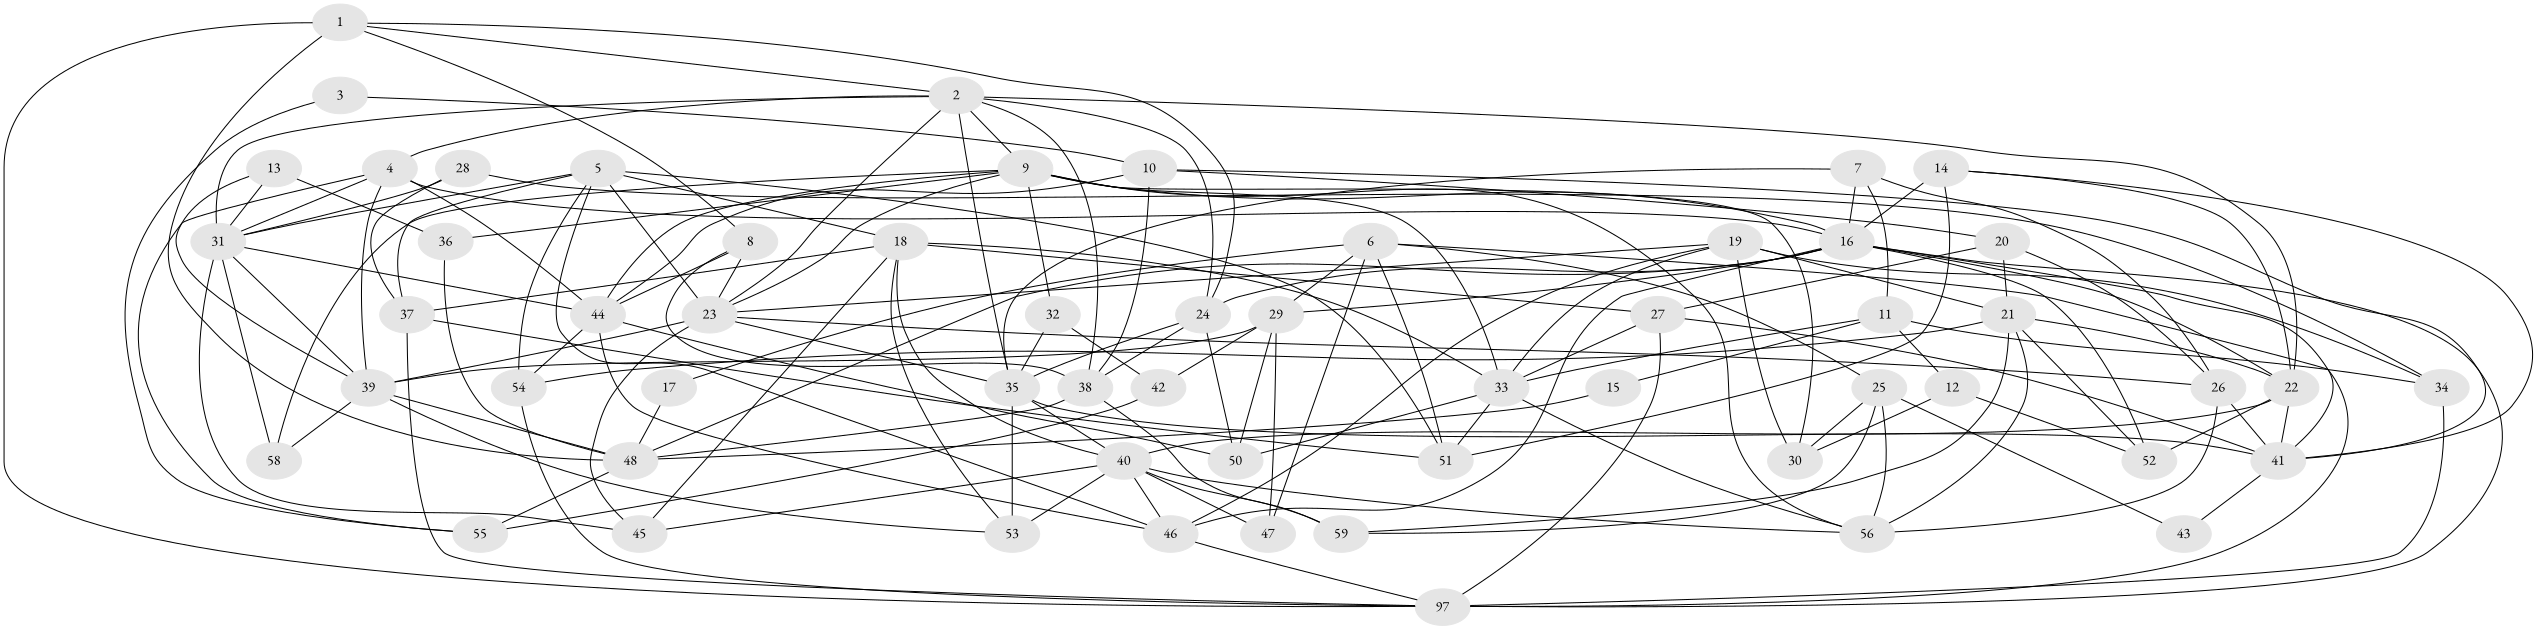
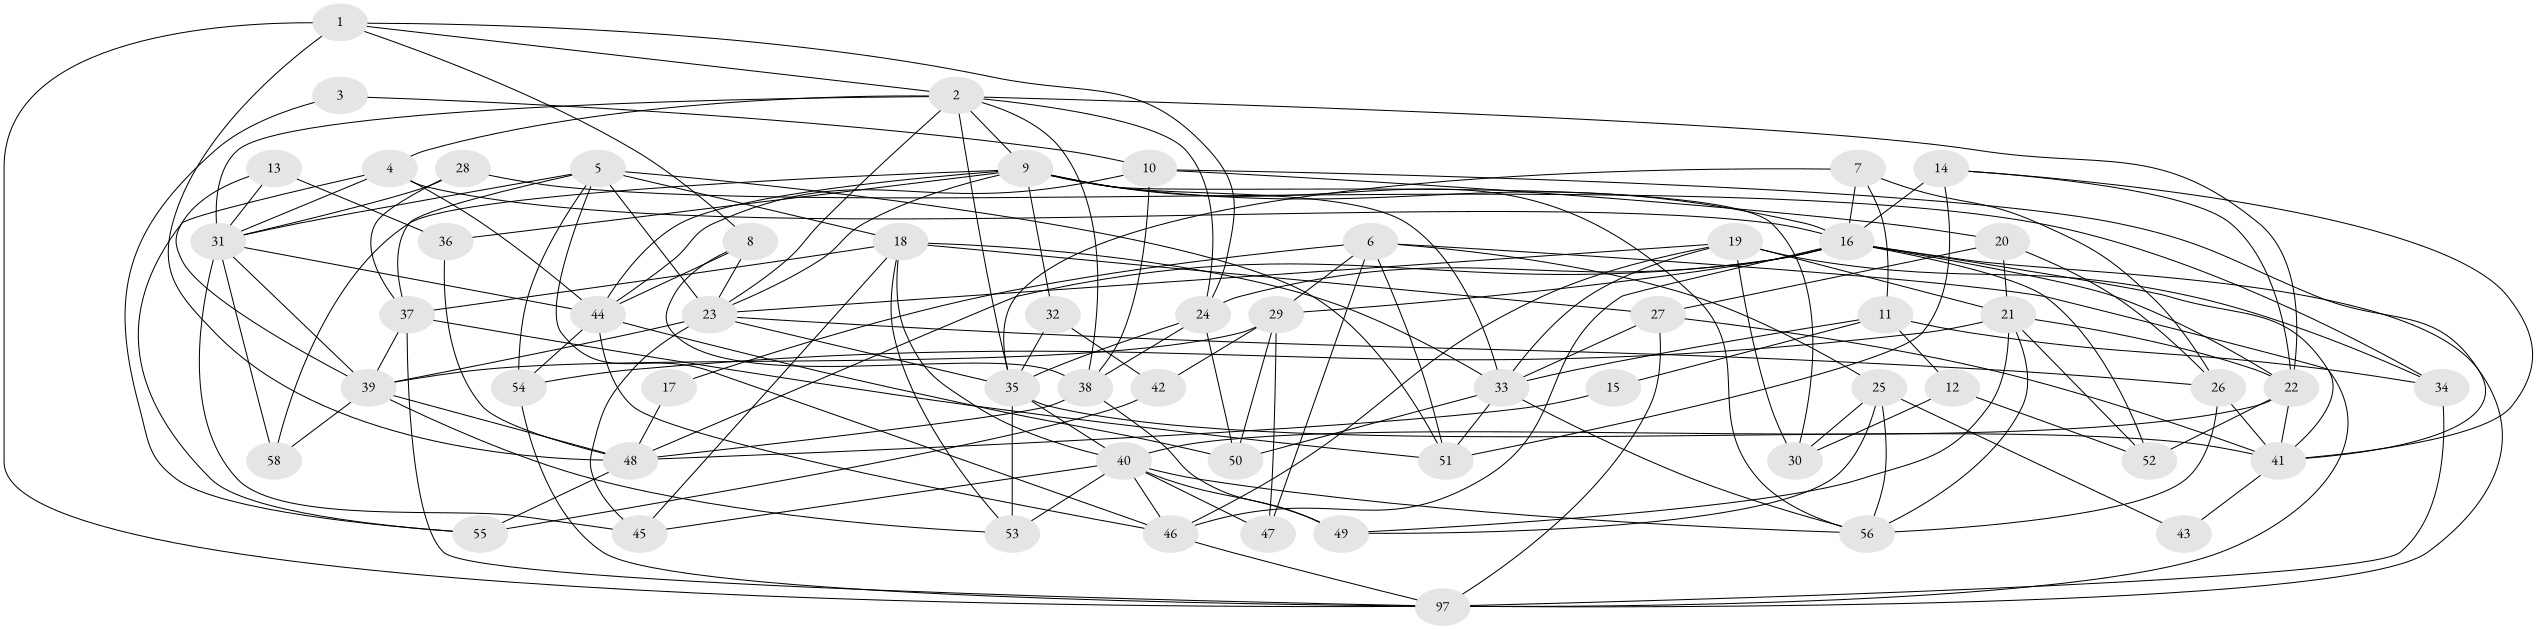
(362, 276) -> (388, 351)
(1341, 534) -> (1341, 534)
